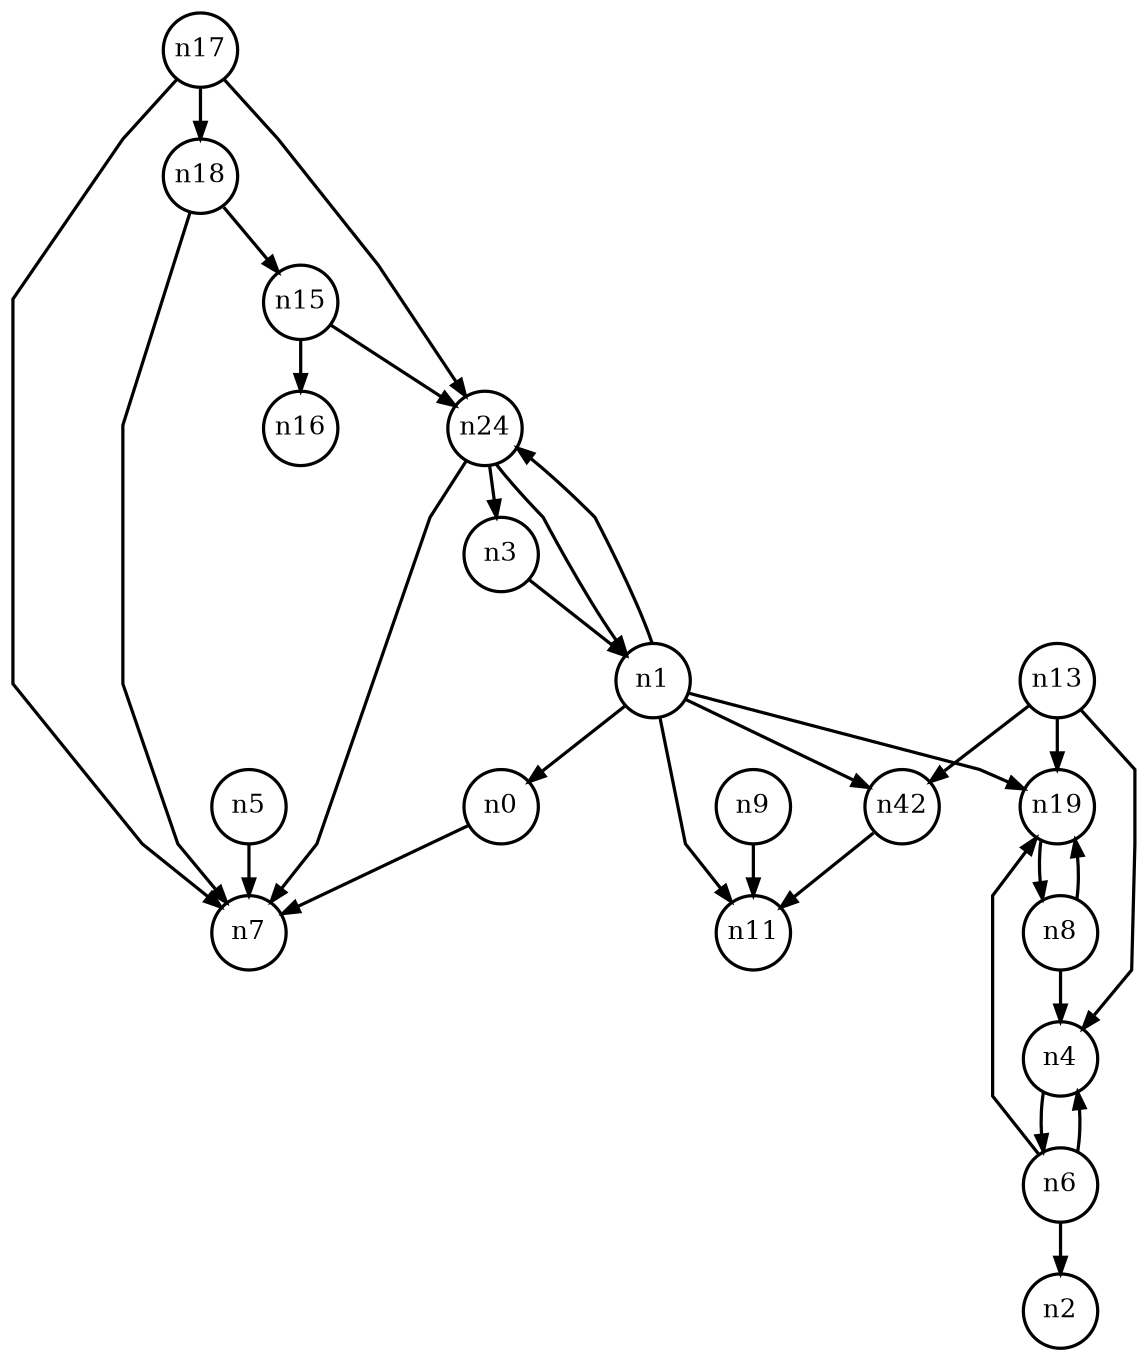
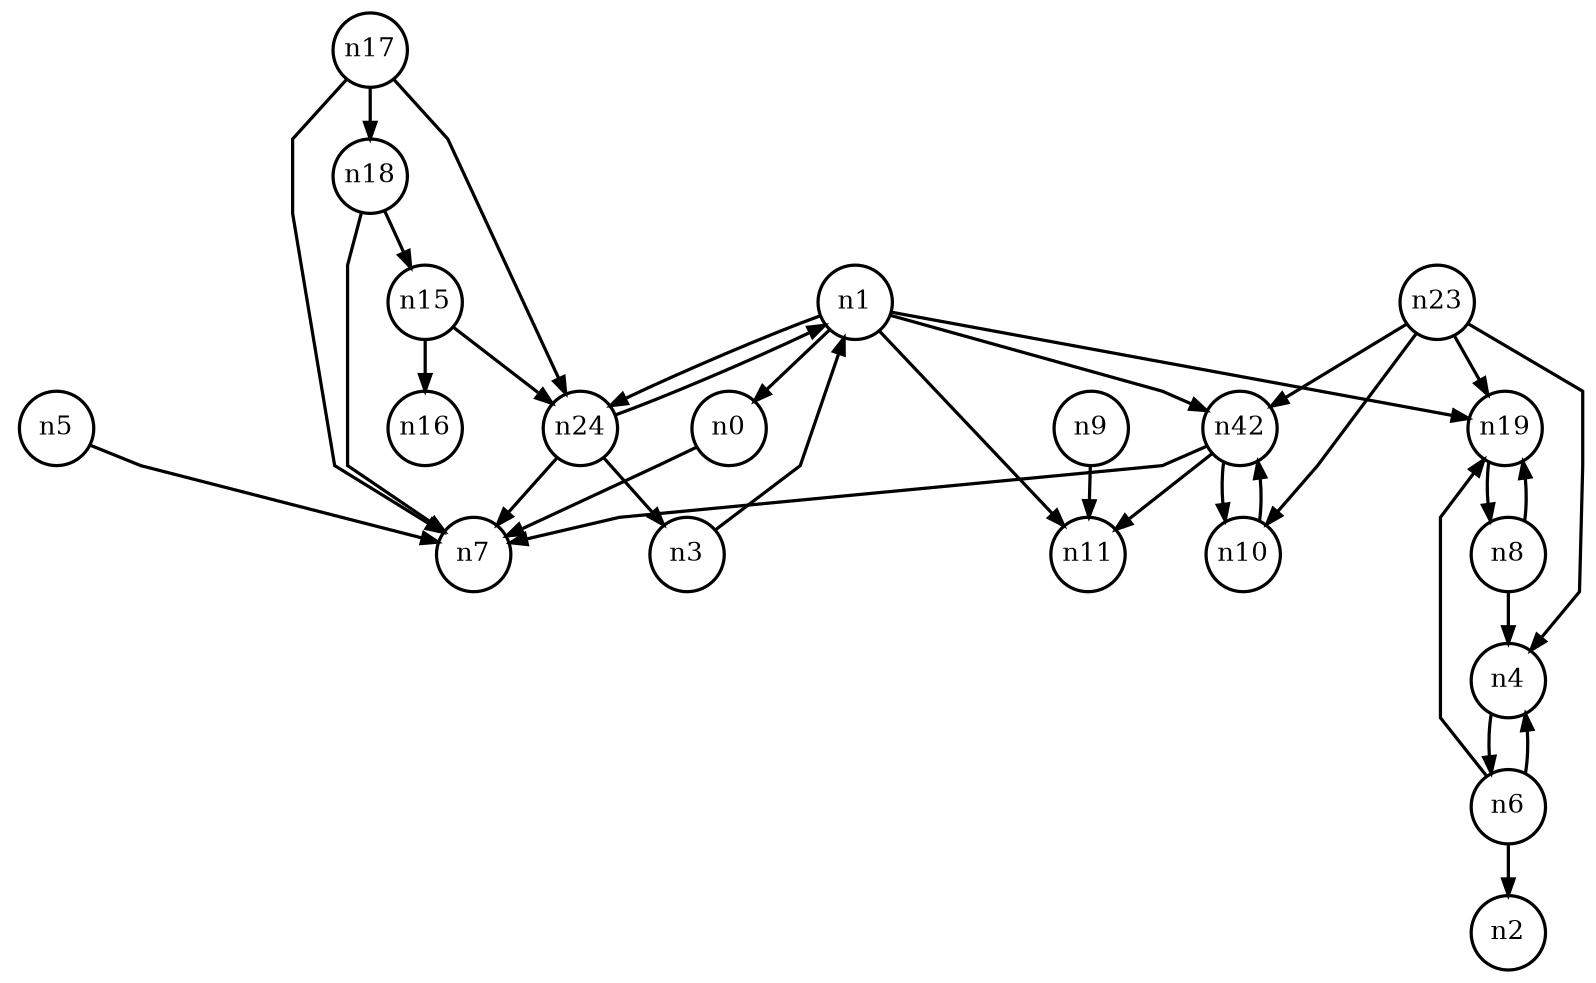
none -> (867, 494)
none -> (1243, 555)
(1057, 681) -> (1437, 302)
